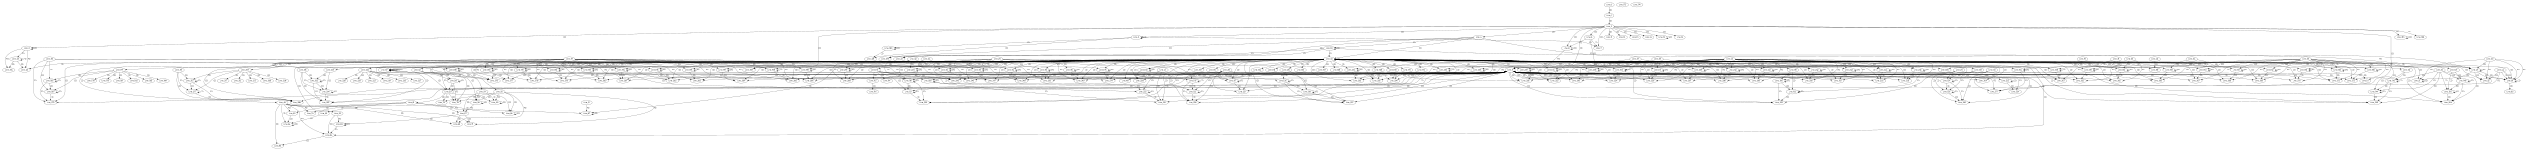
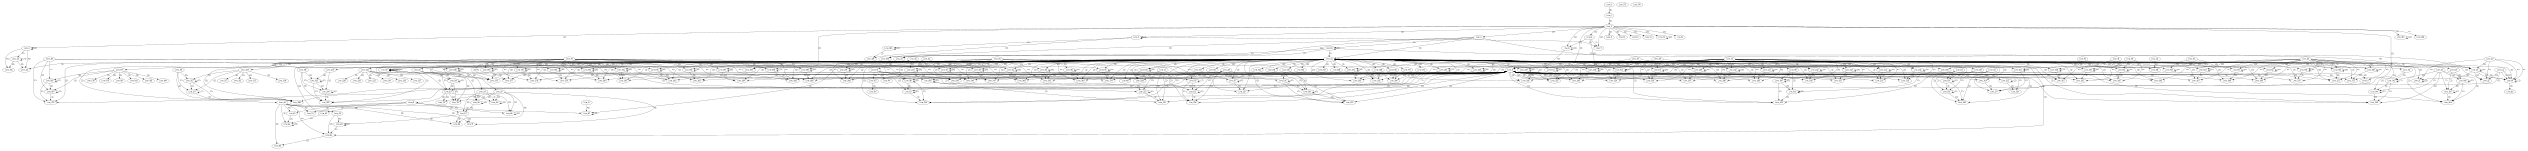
none -> (1055, 61)
(1757, 74) -> (1988, 86)
(2164, 75) -> none
(1218, 76) -> (1268, 77)
(267, 81) -> none
